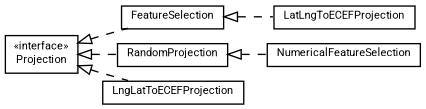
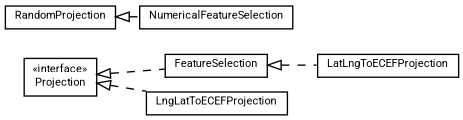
(105, 54) -> none
